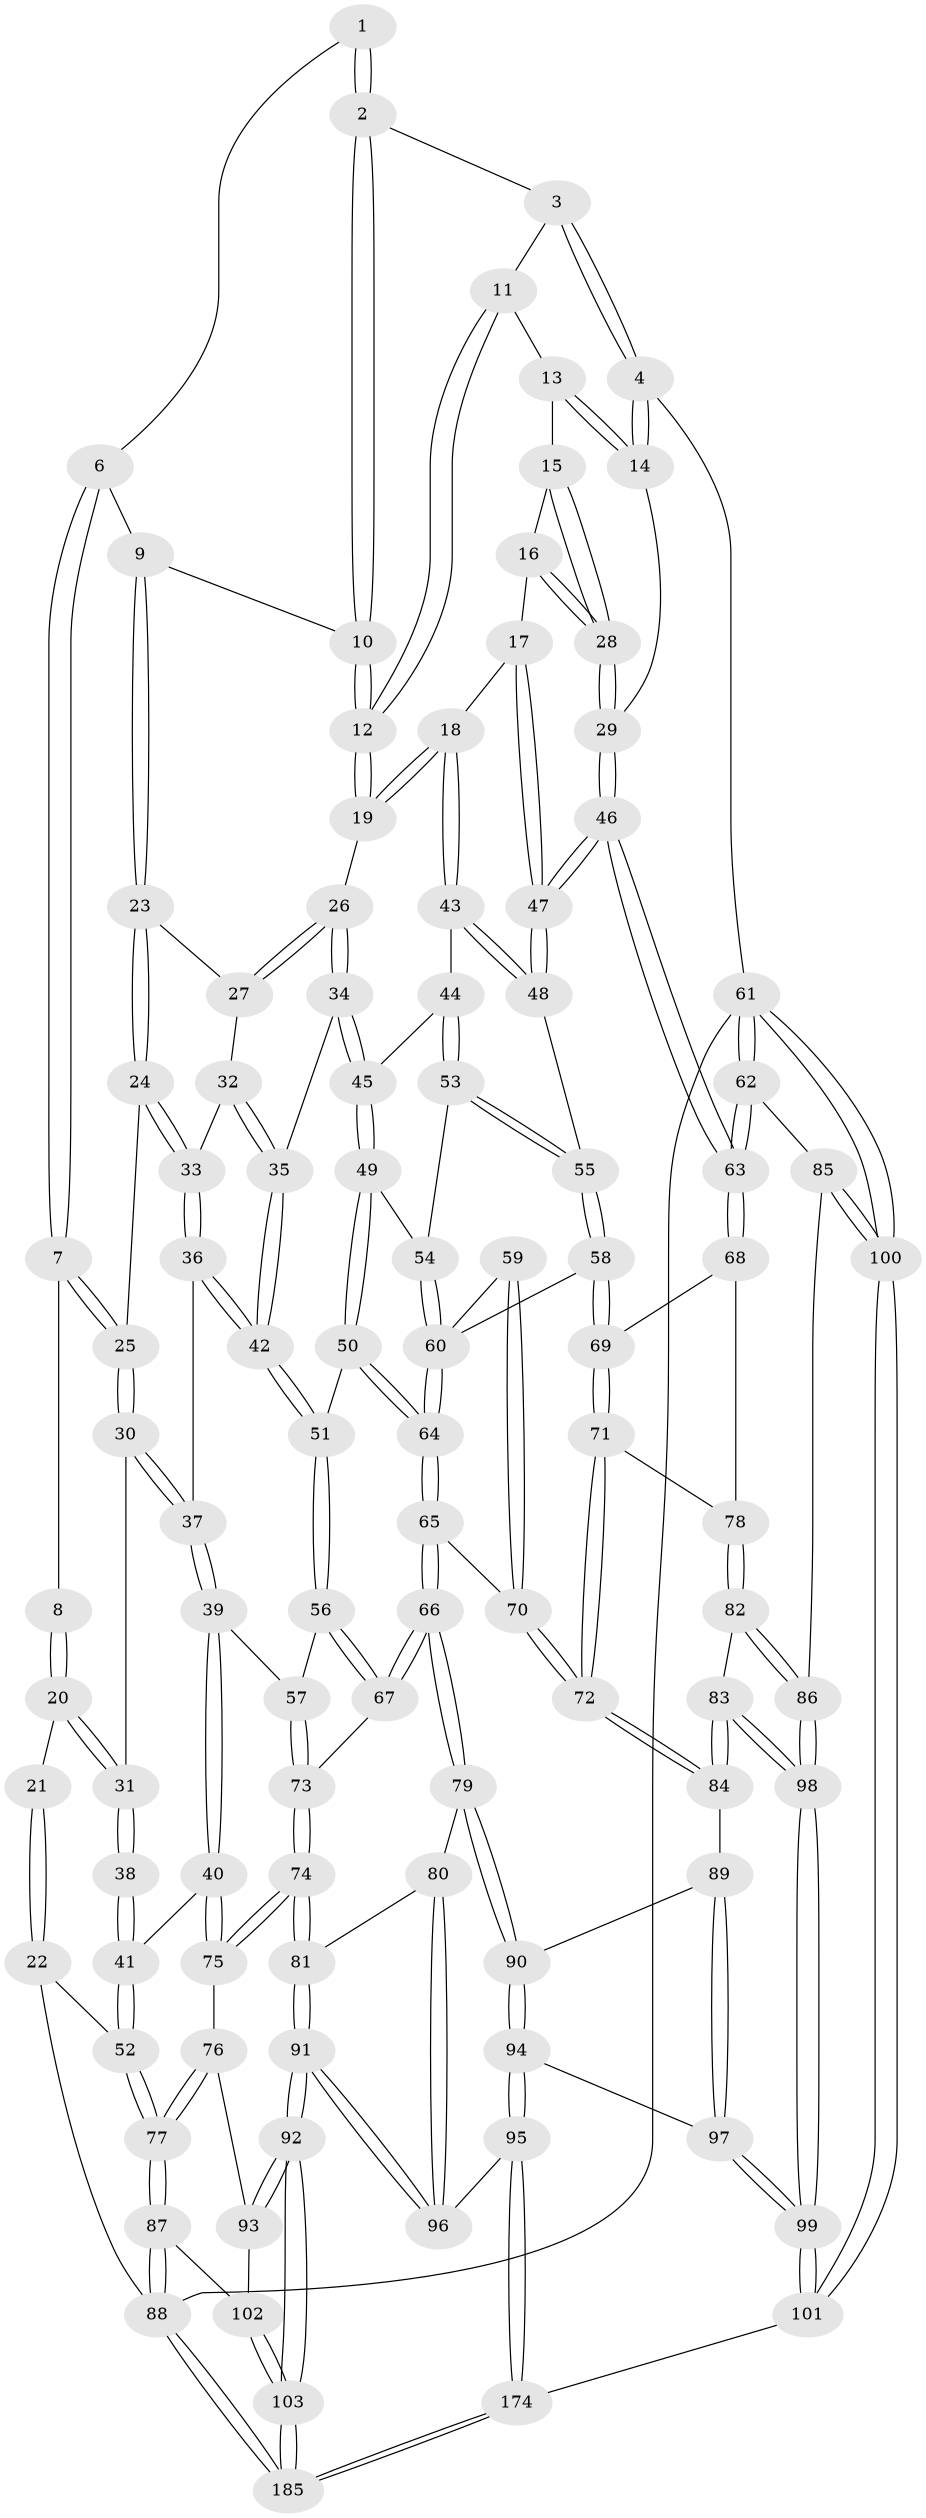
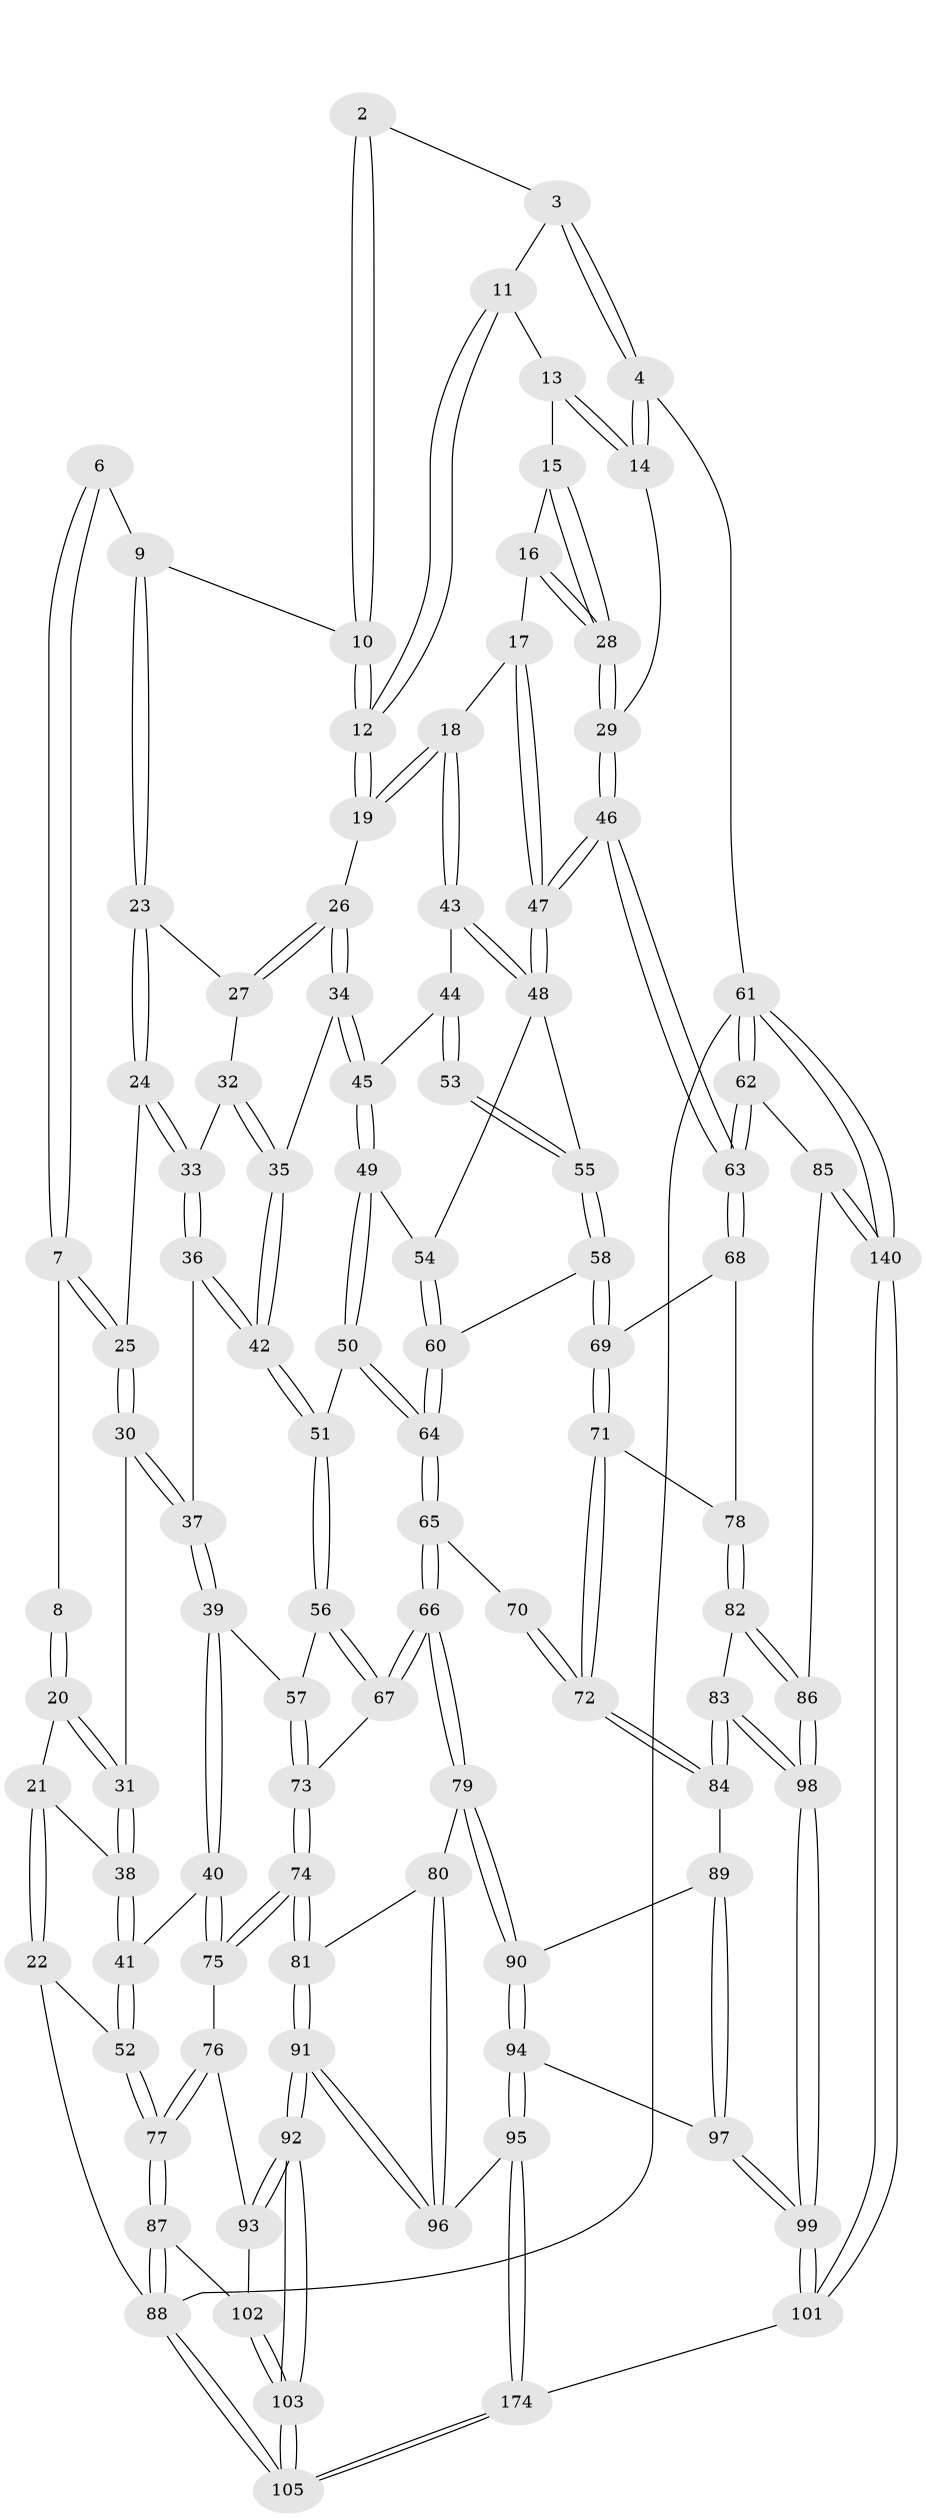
(363, 27) -> none
(438, 1171) -> (485, 1128)
(513, 1259) -> none
(886, 1259) -> (886, 1259)
none -> (82, 1831)
(288, 2491) -> (288, 2491)
